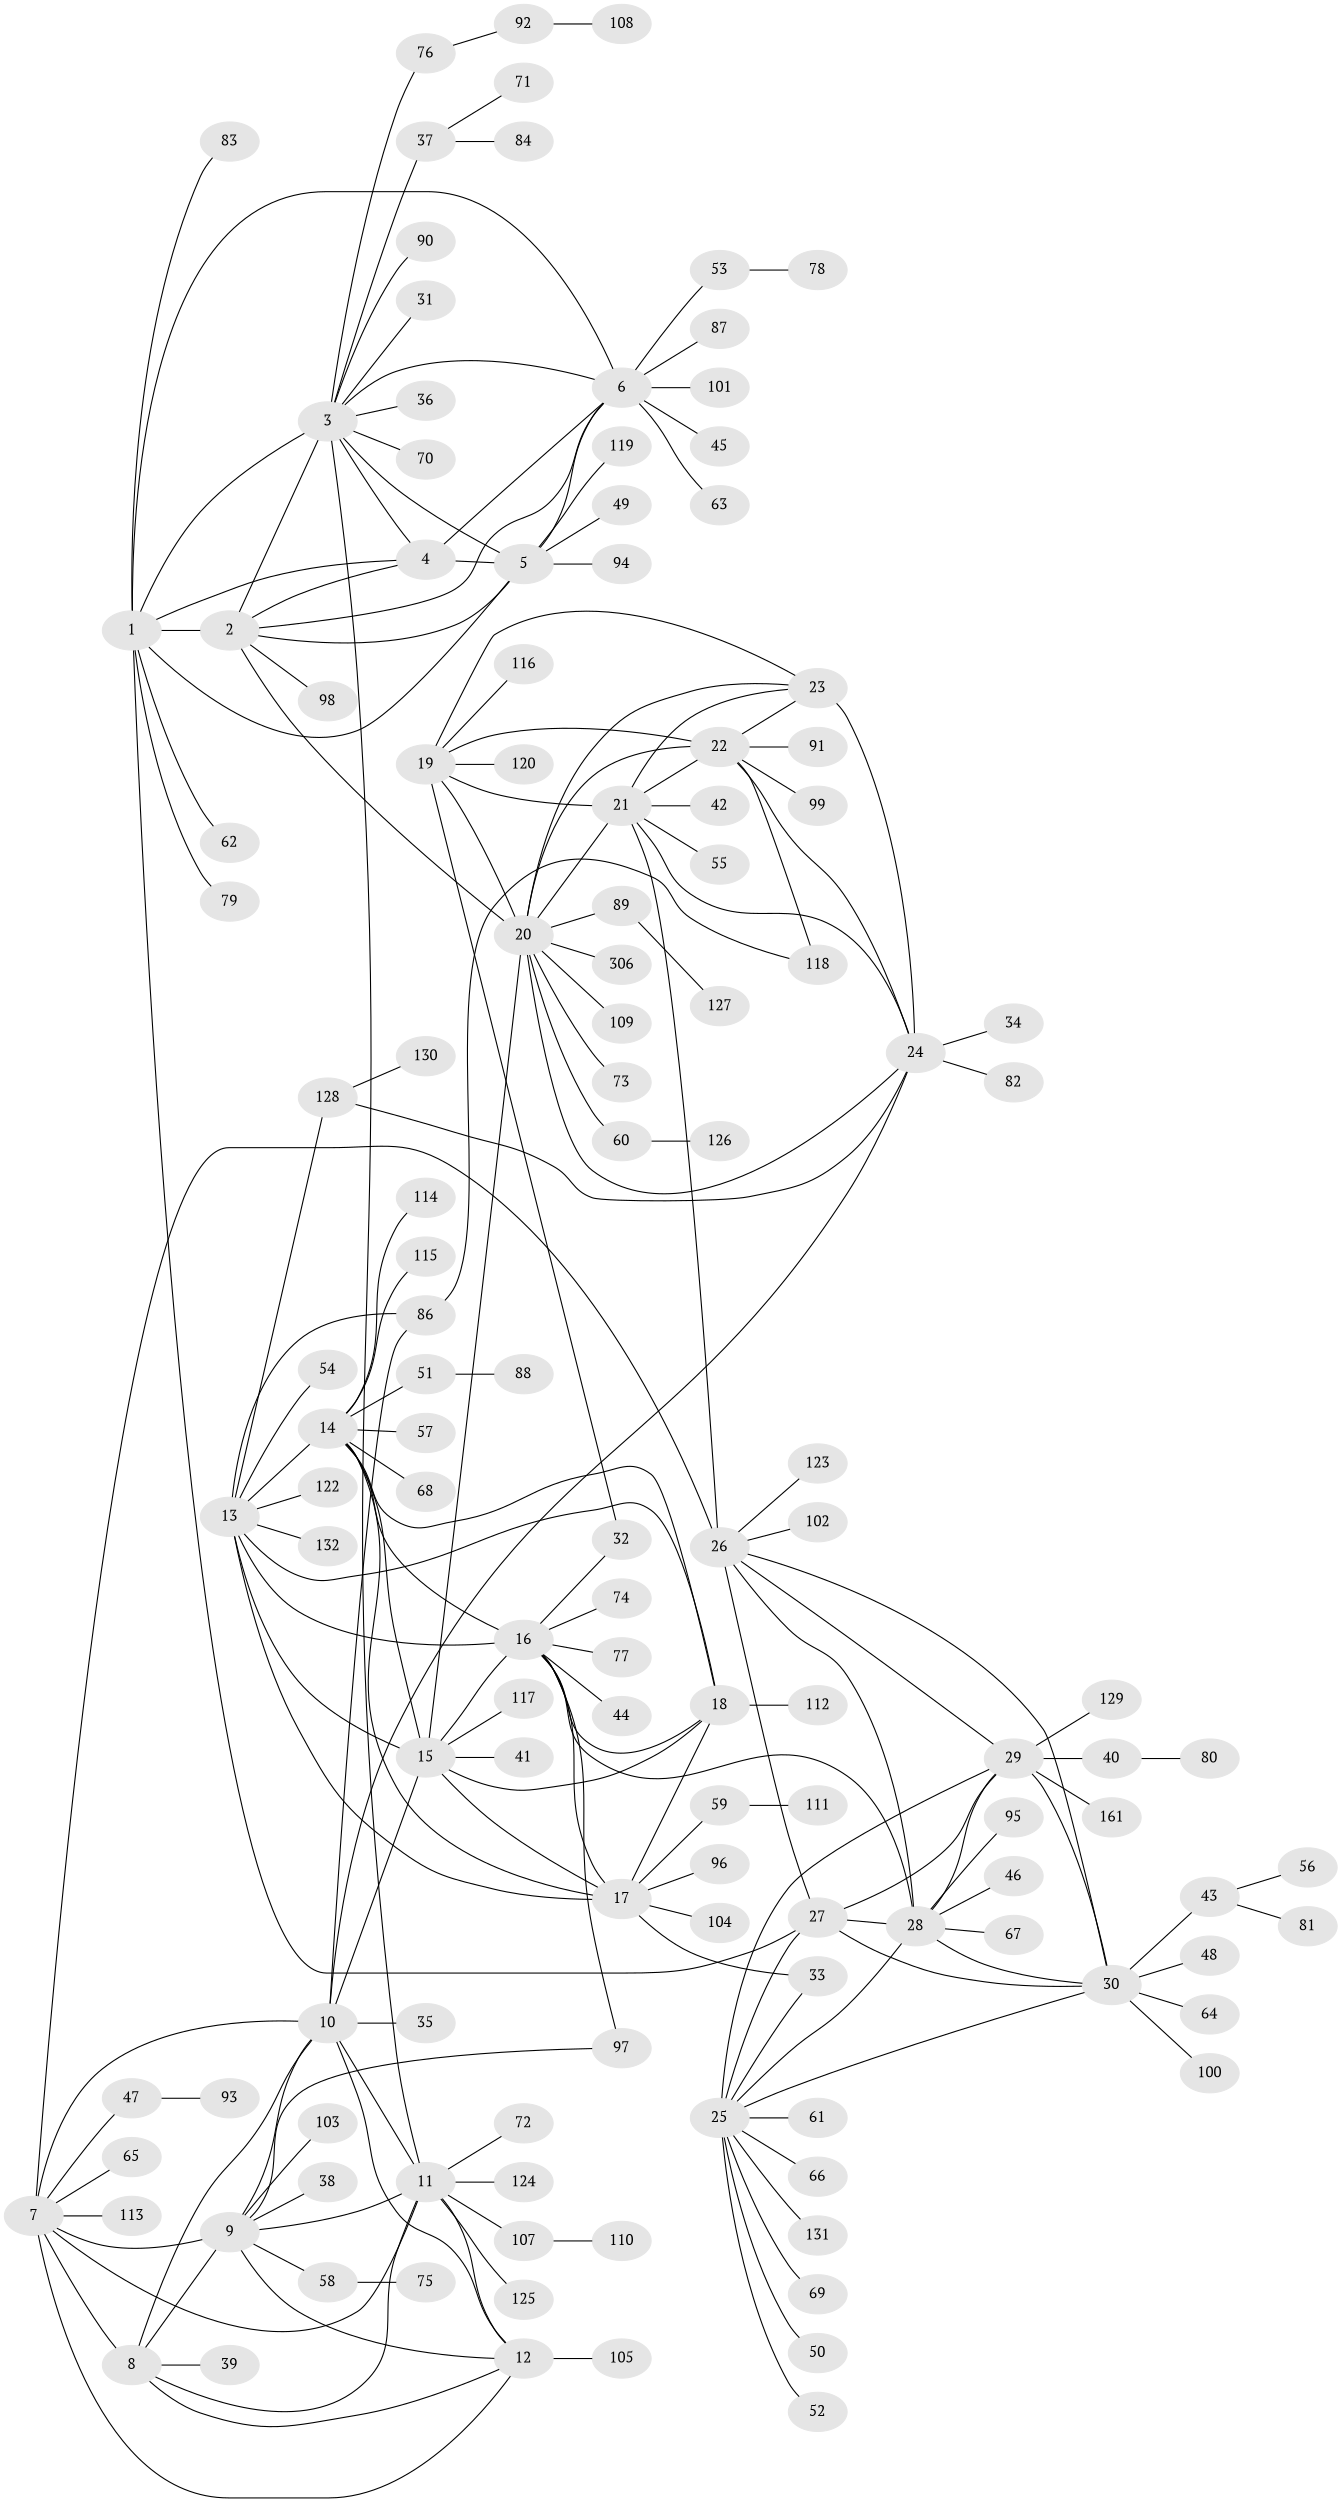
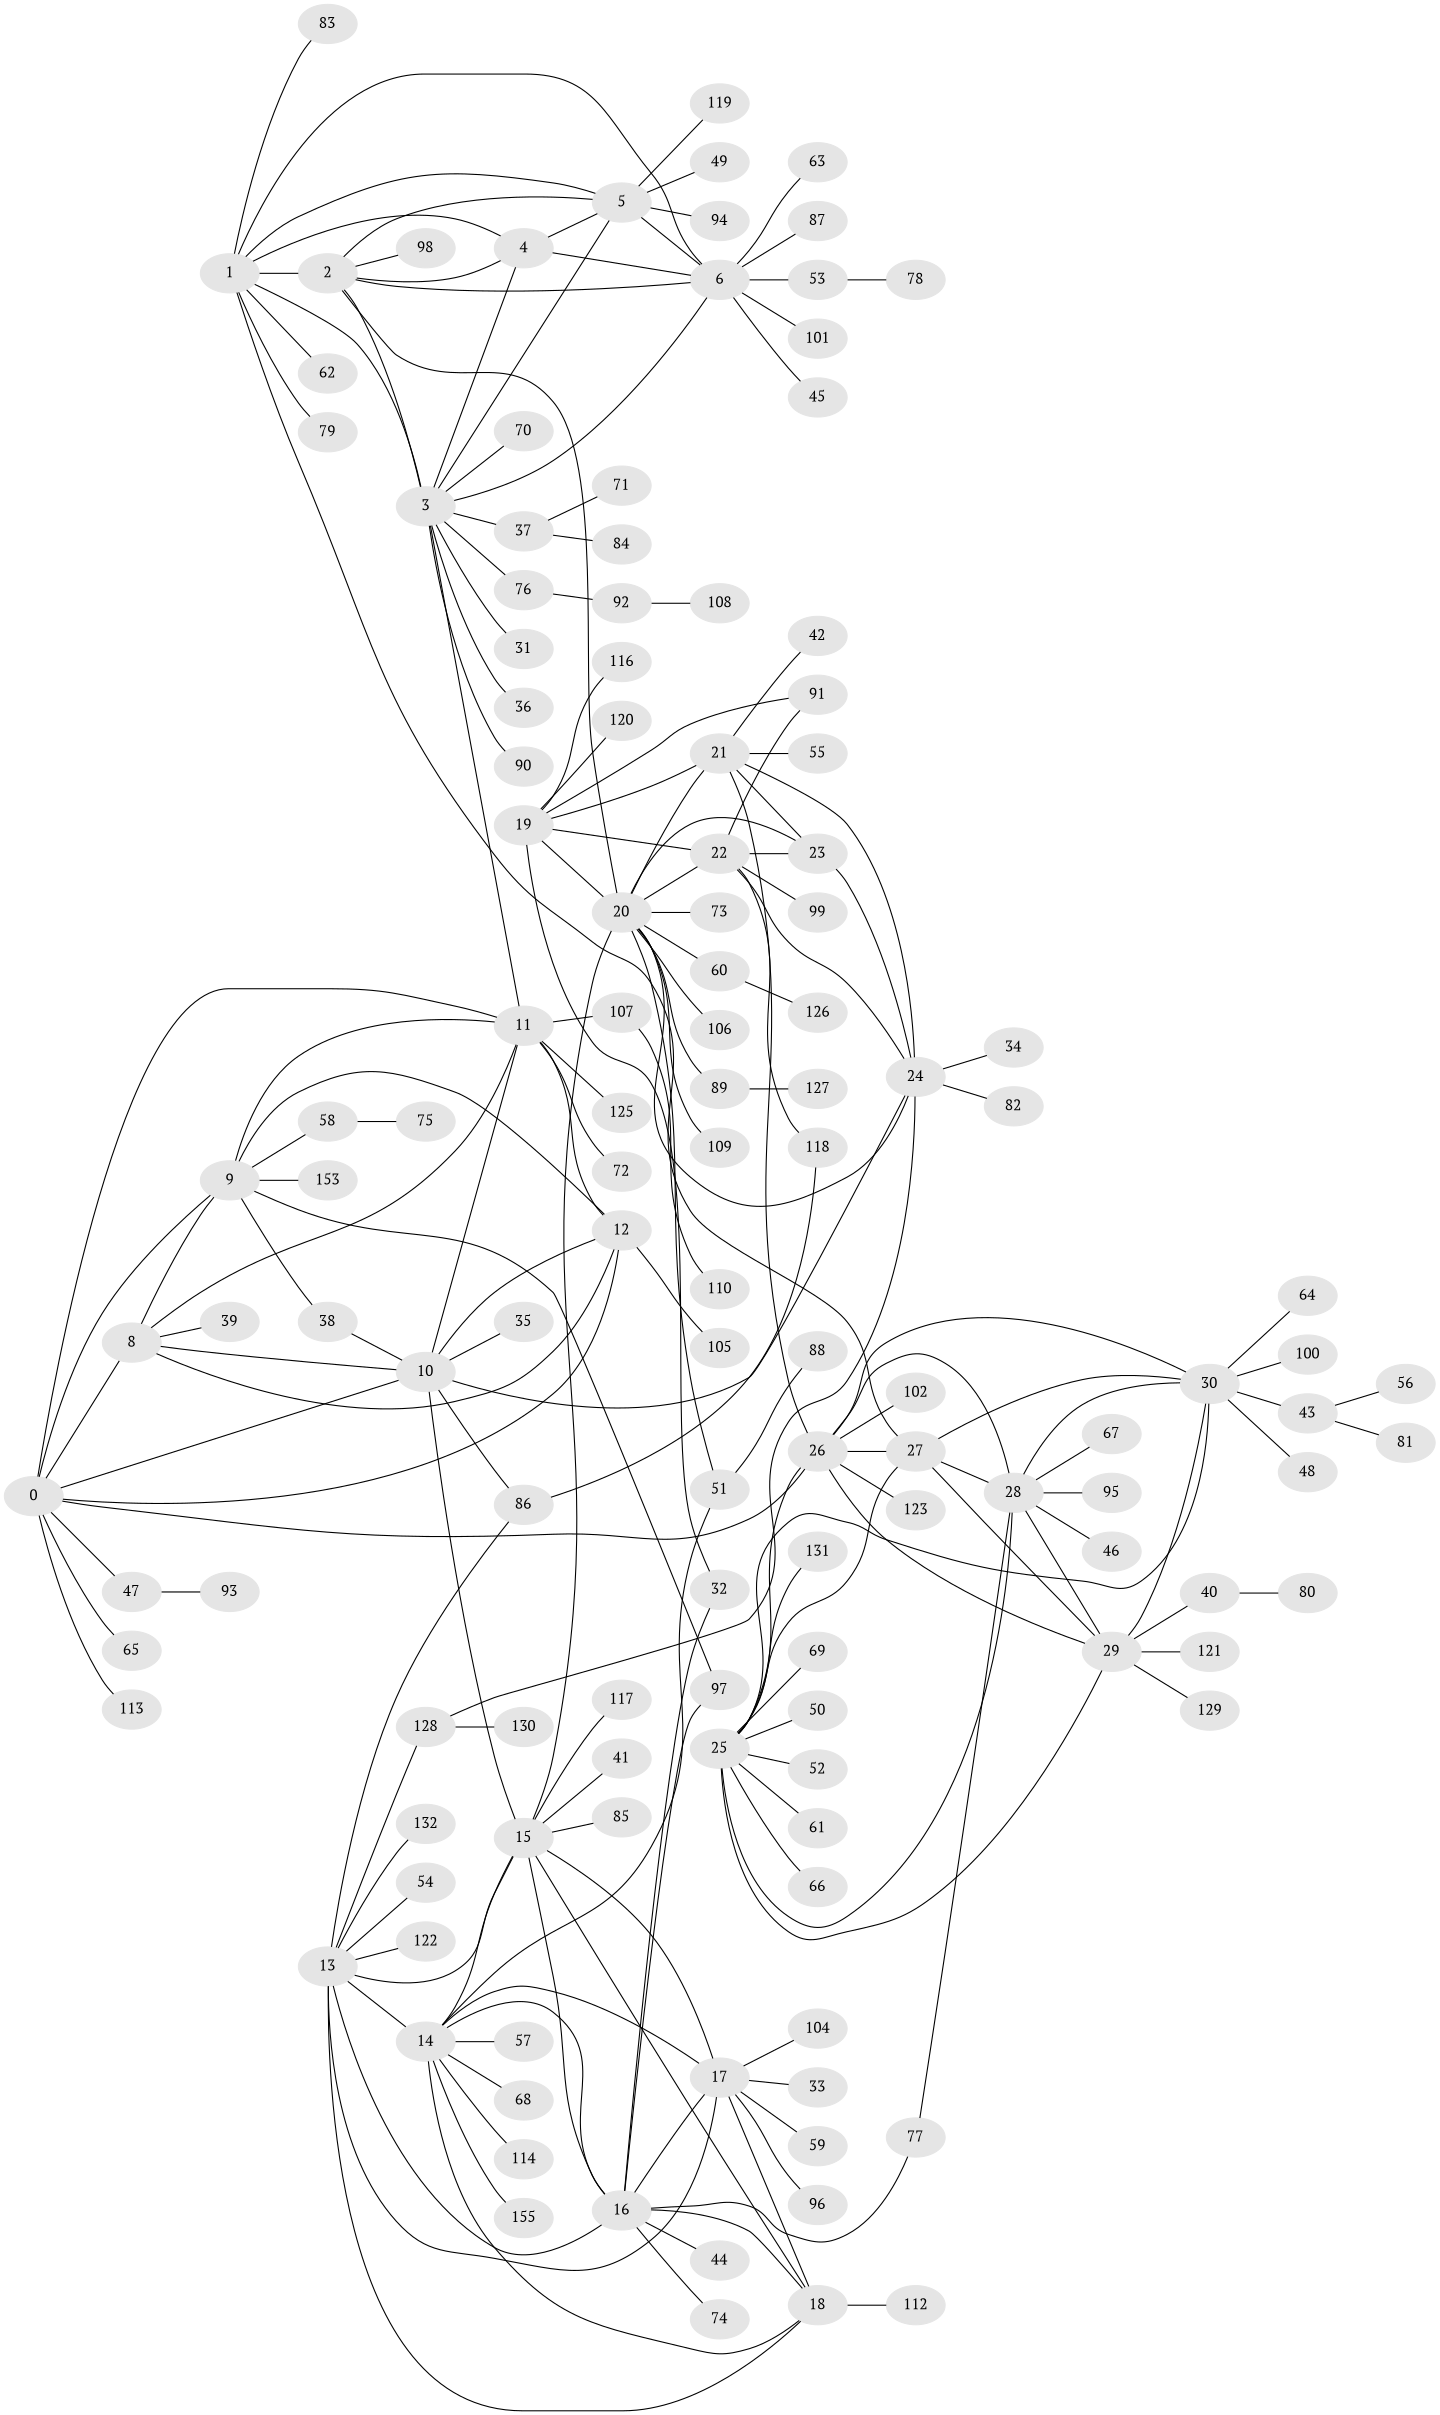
(586, 612) -> (662, 742)
(671, 776) -> none
(622, 965) -> (720, 1030)
none -> (675, 1200)
(426, 1257) -> (524, 2218)
(735, 1763) -> (966, 1815)
(818, 1805) -> none
none -> (622, 1817)
(1112, 1817) -> (1210, 1652)
(765, 2045) -> (770, 1601)
(328, 2123) -> (328, 1180)
(266, 2168) -> (377, 1347)
(524, 2182) -> none
(34, 2216) -> (34, 1496)
